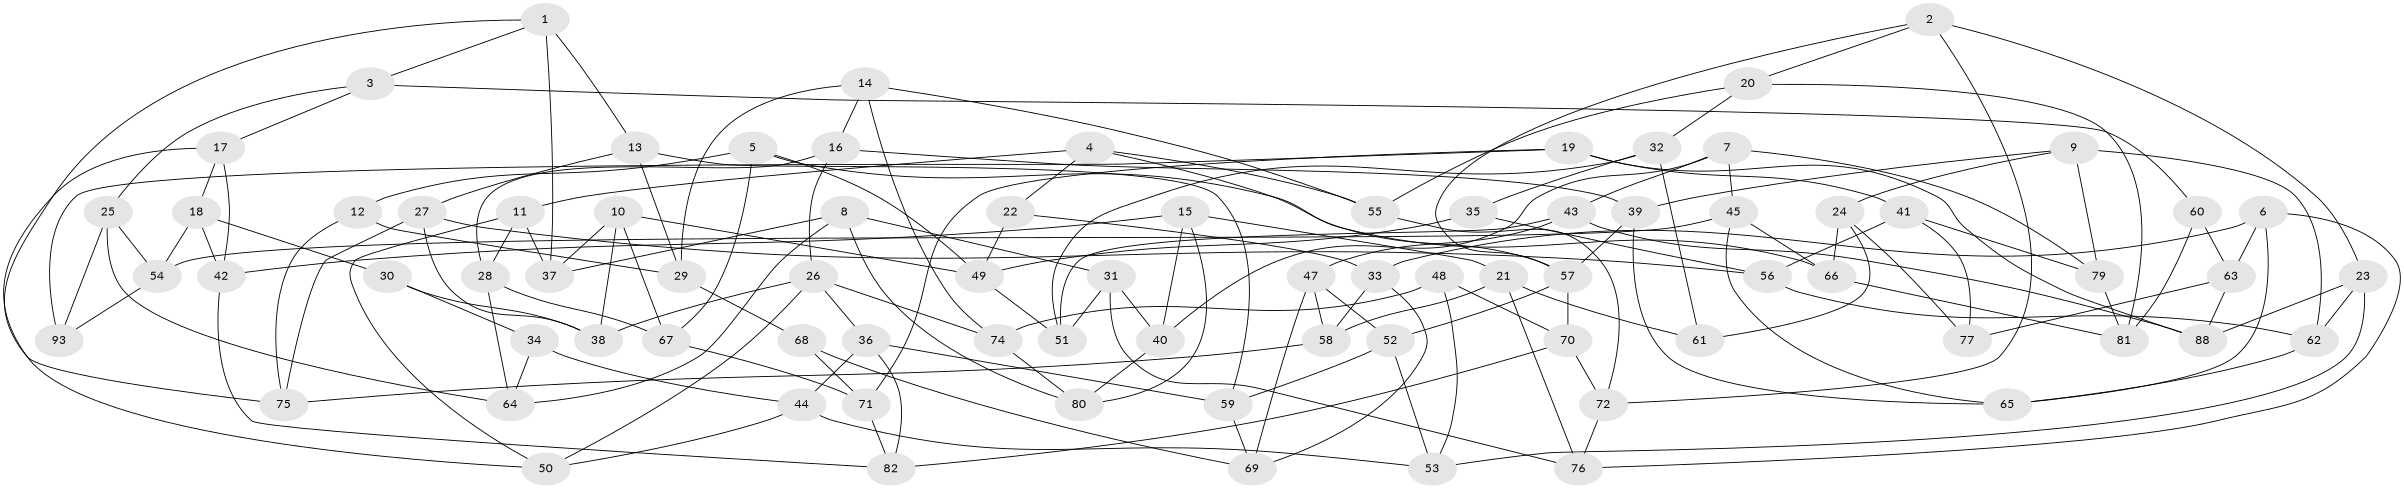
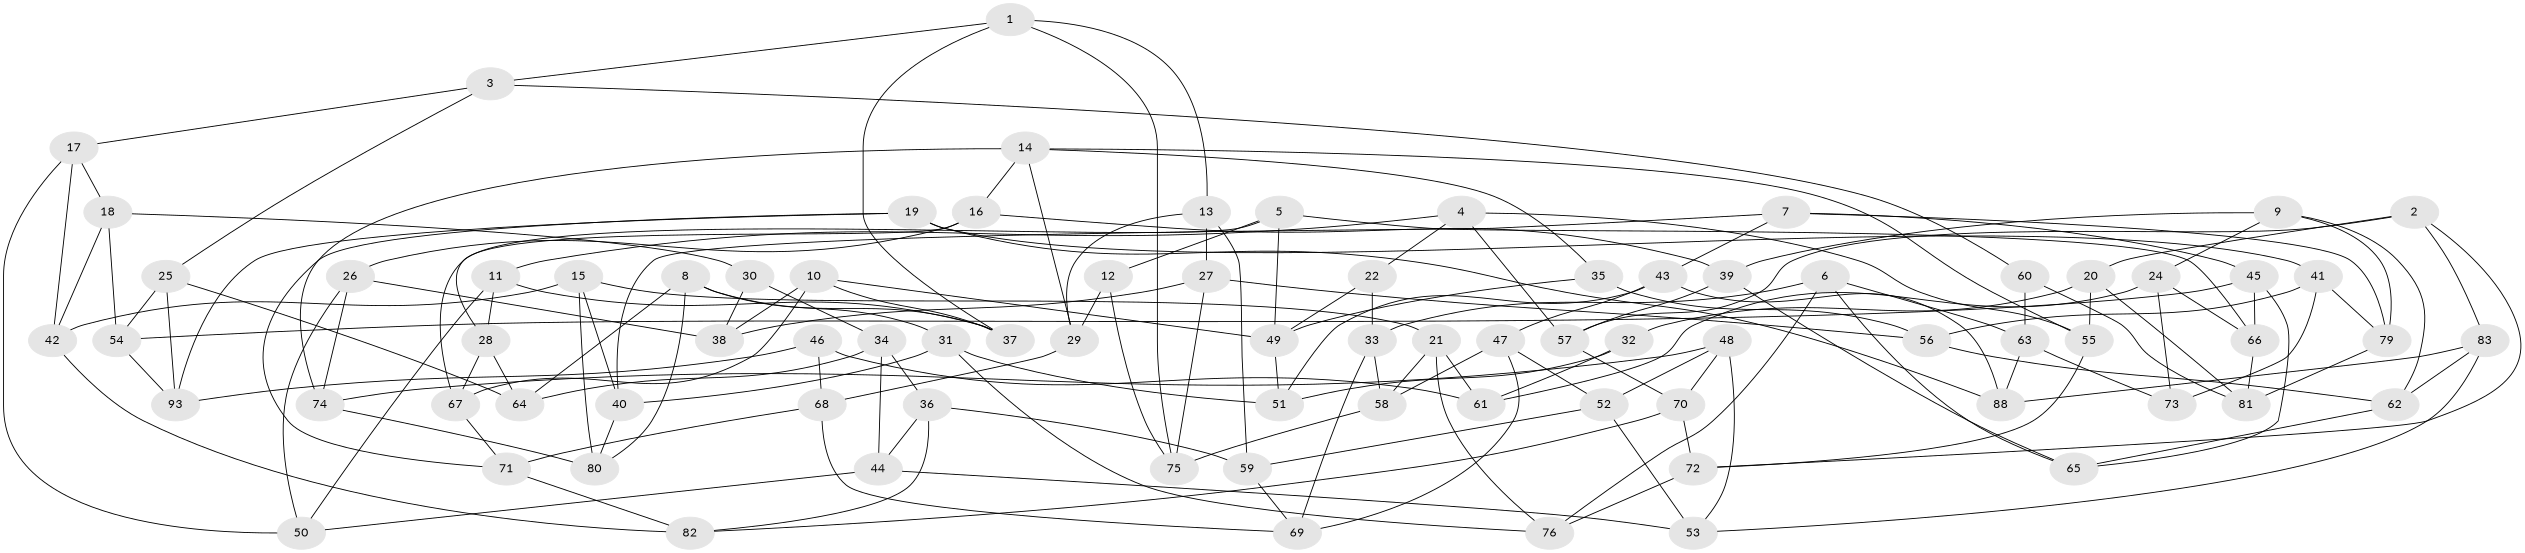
(1564, 178) -> (1330, 167)
(2363, 276) -> (2485, 341)
(840, 309) -> (905, 373)
(1481, 312) -> (1666, 373)
none -> (818, 341)
(1967, 341) -> (2172, 405)
